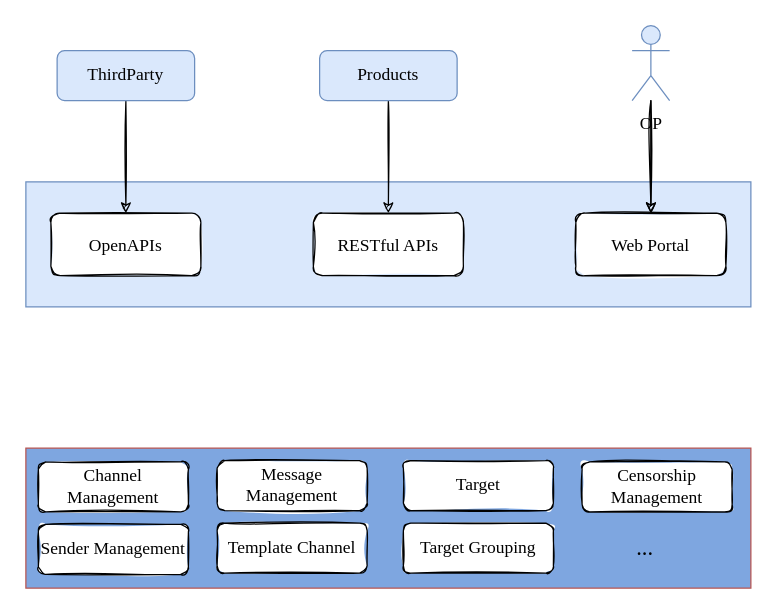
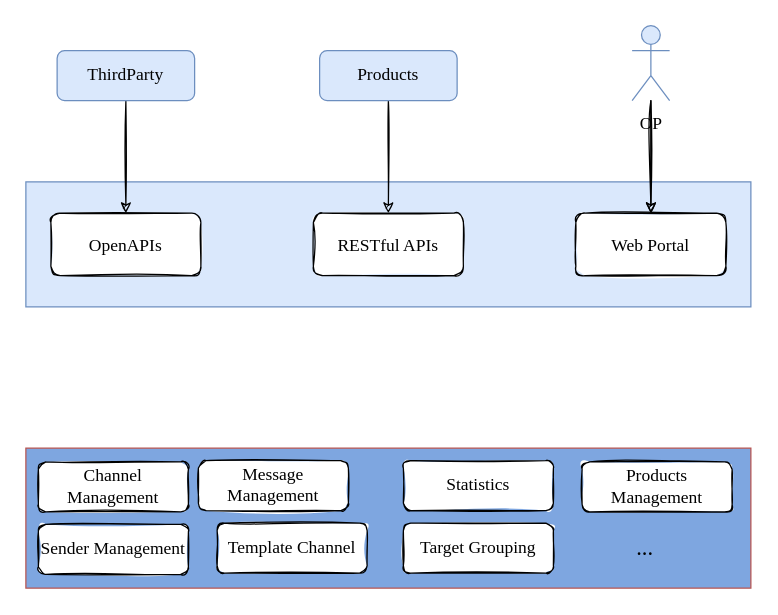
(292, 486) -> (273, 486)
(478, 486) -> (478, 486)
(657, 487) -> (657, 487)
